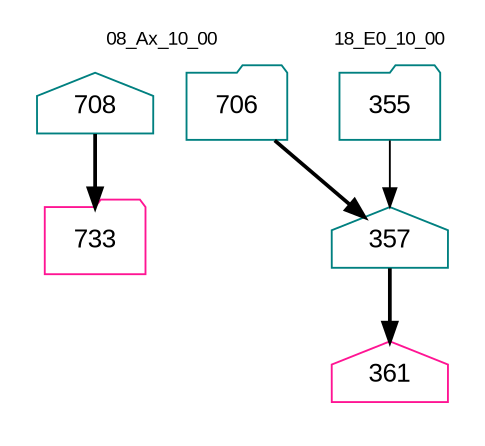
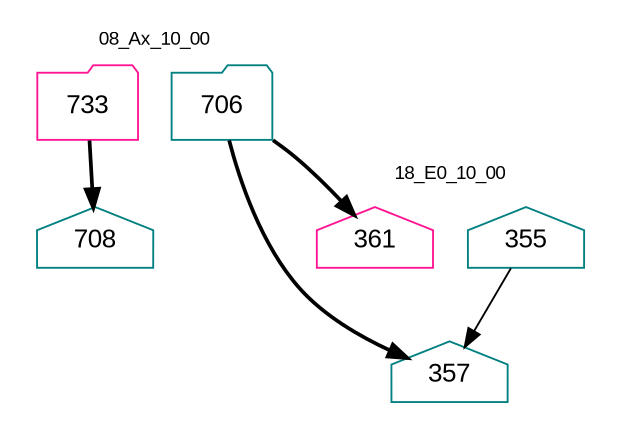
(390, 106) -> (526, 241)
(95, 161) -> (91, 165)
(390, 295) -> (314, 174)
